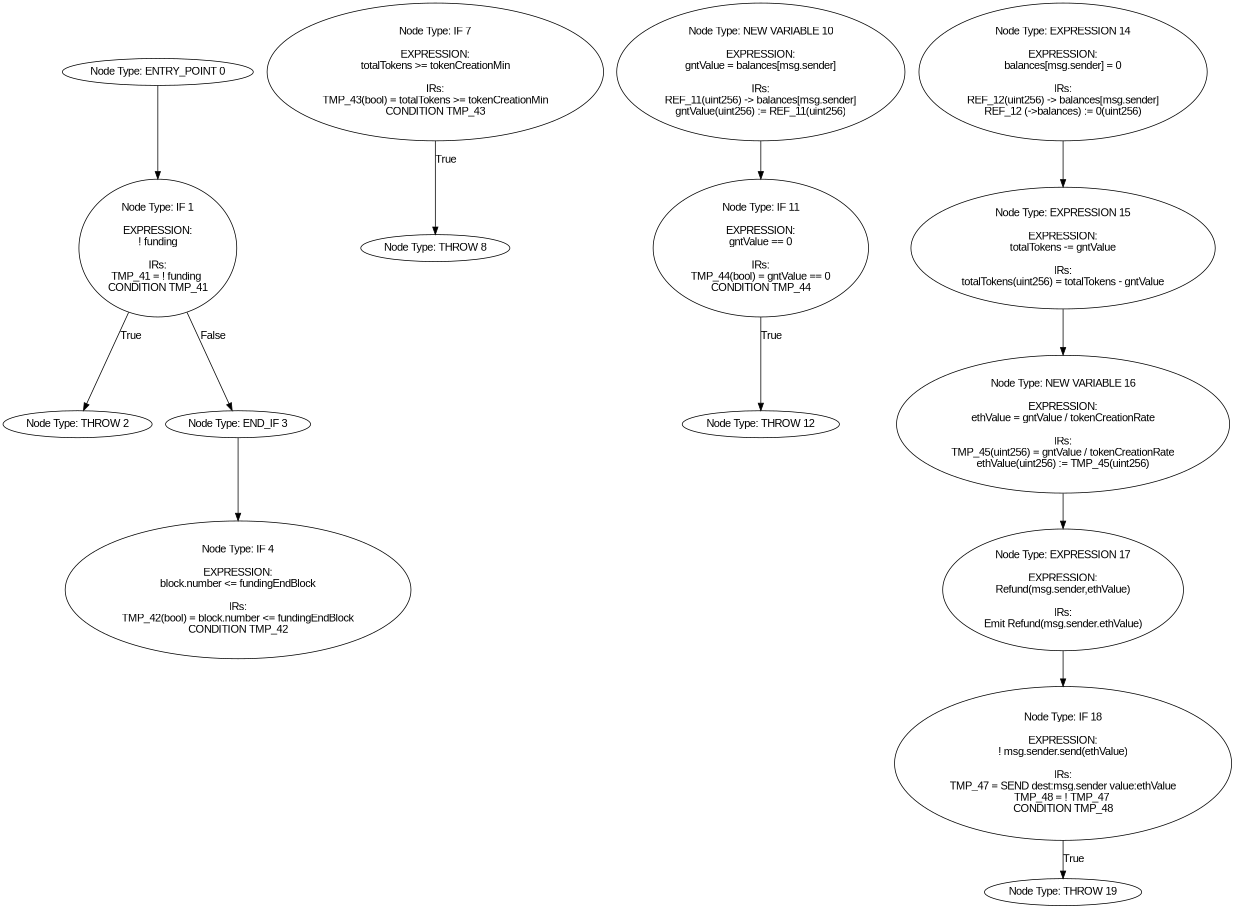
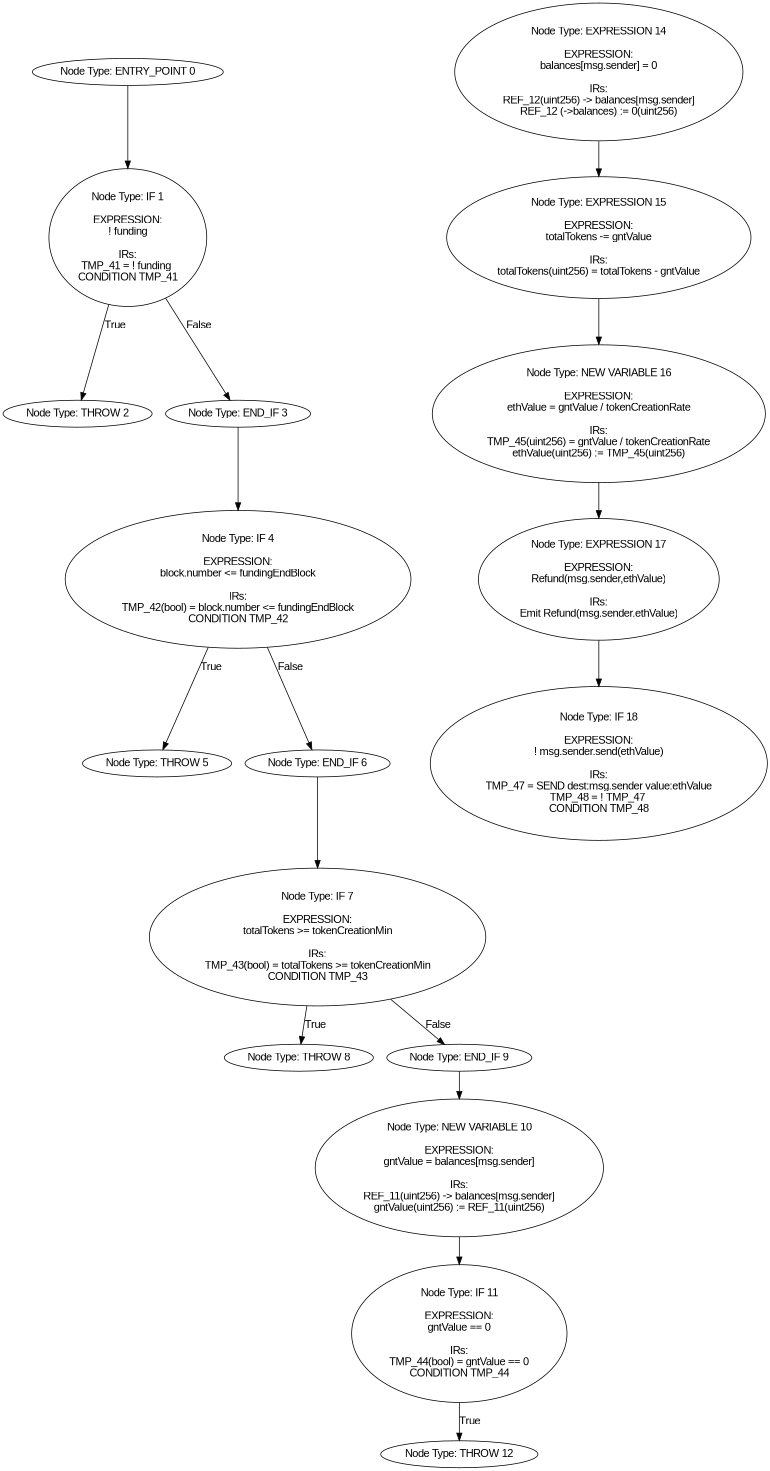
none -> (157, 763)
none -> (318, 763)
(1063, 892) -> none
none -> (459, 1058)
